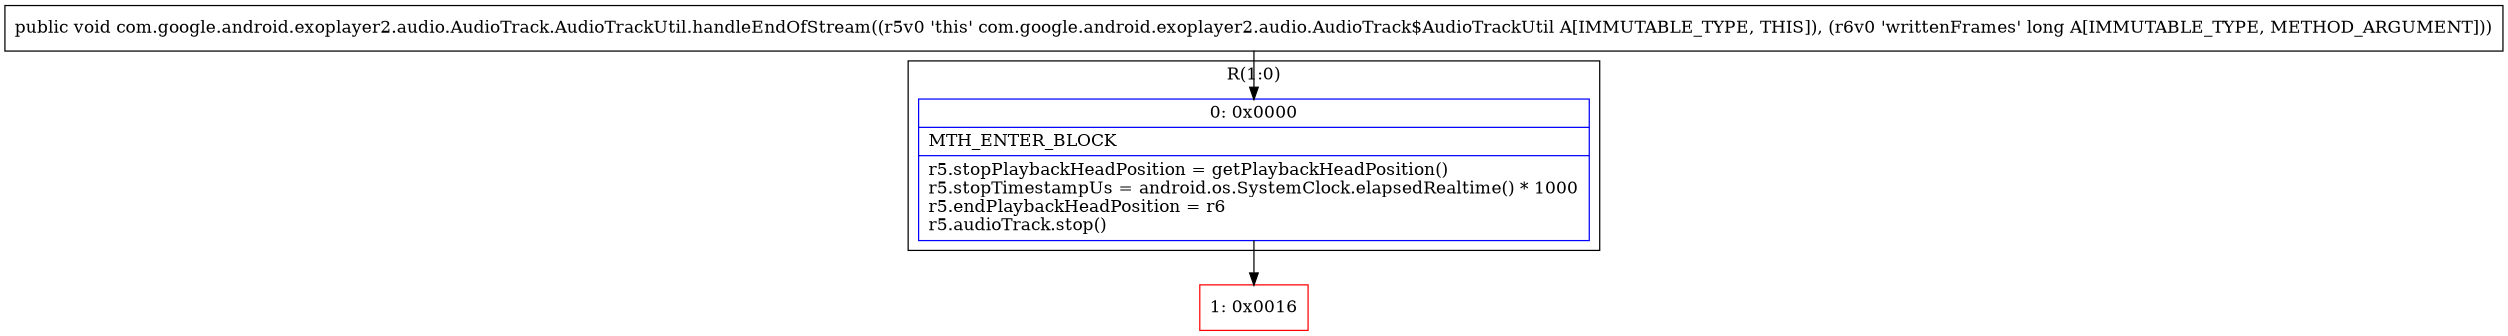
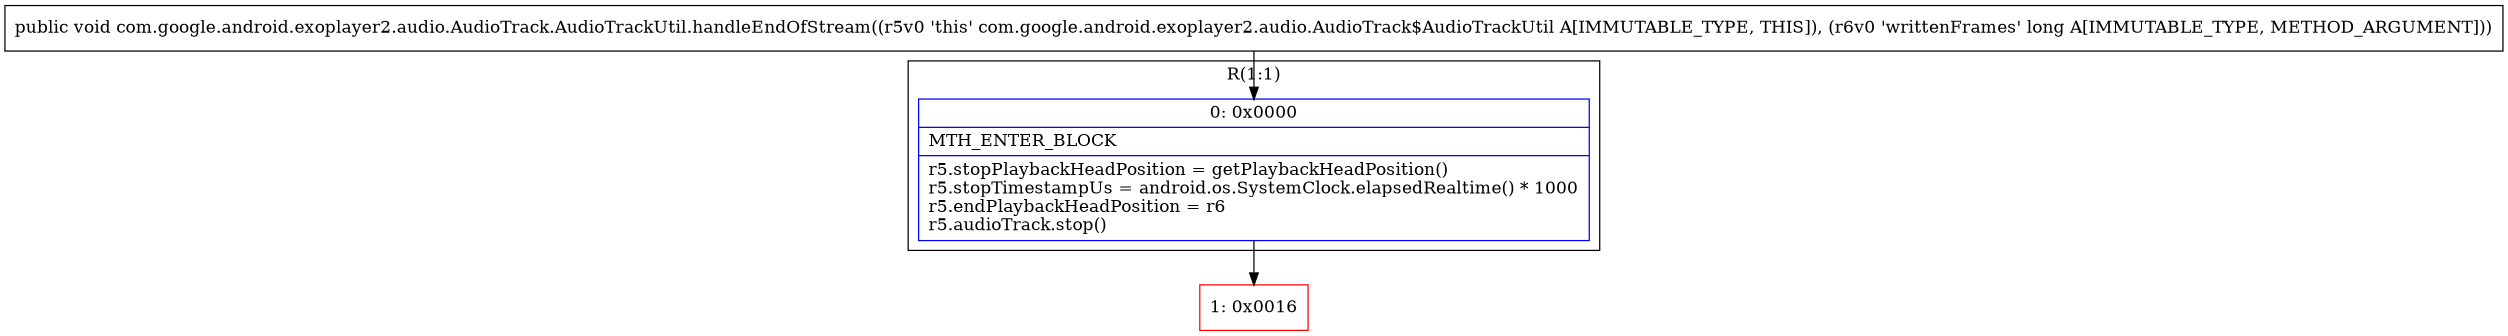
(1254, 75) -> (1254, 75)
